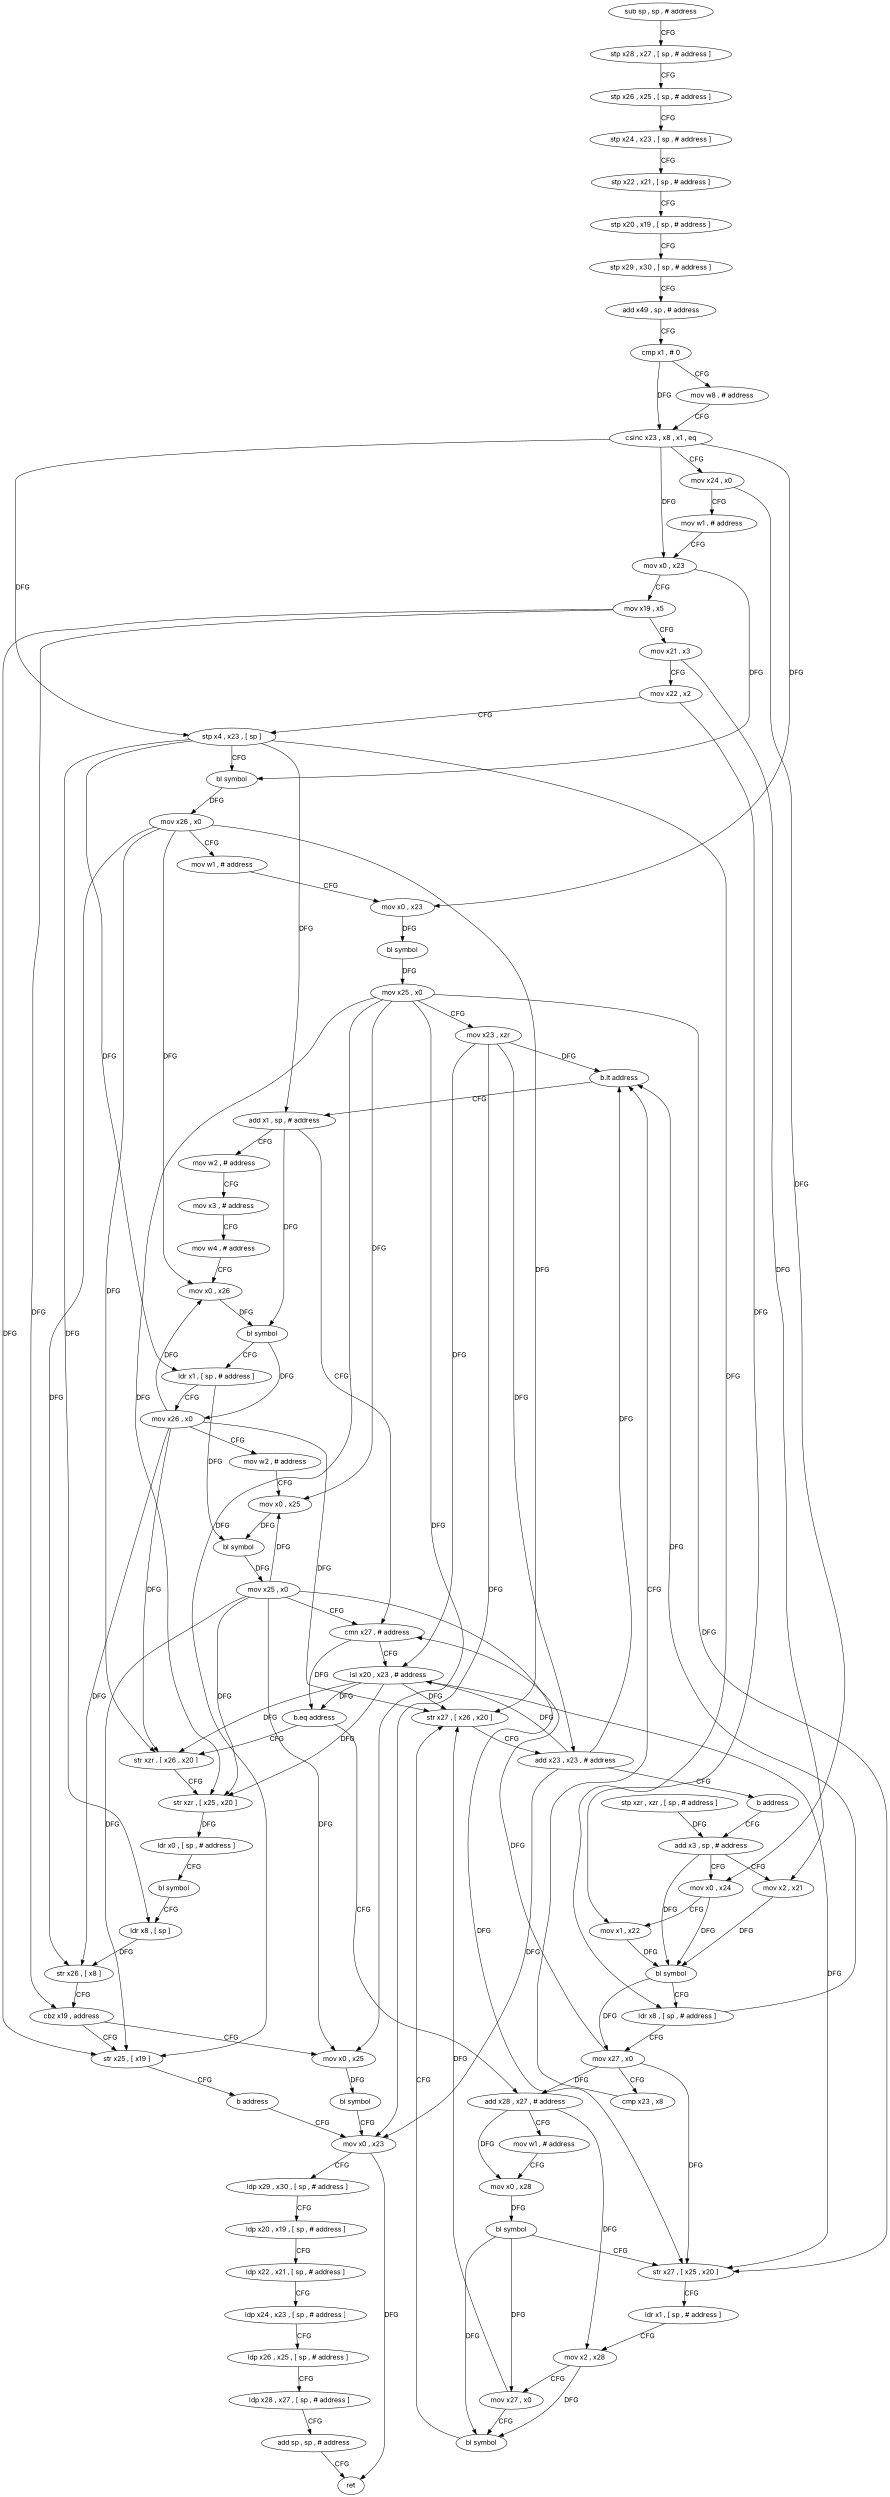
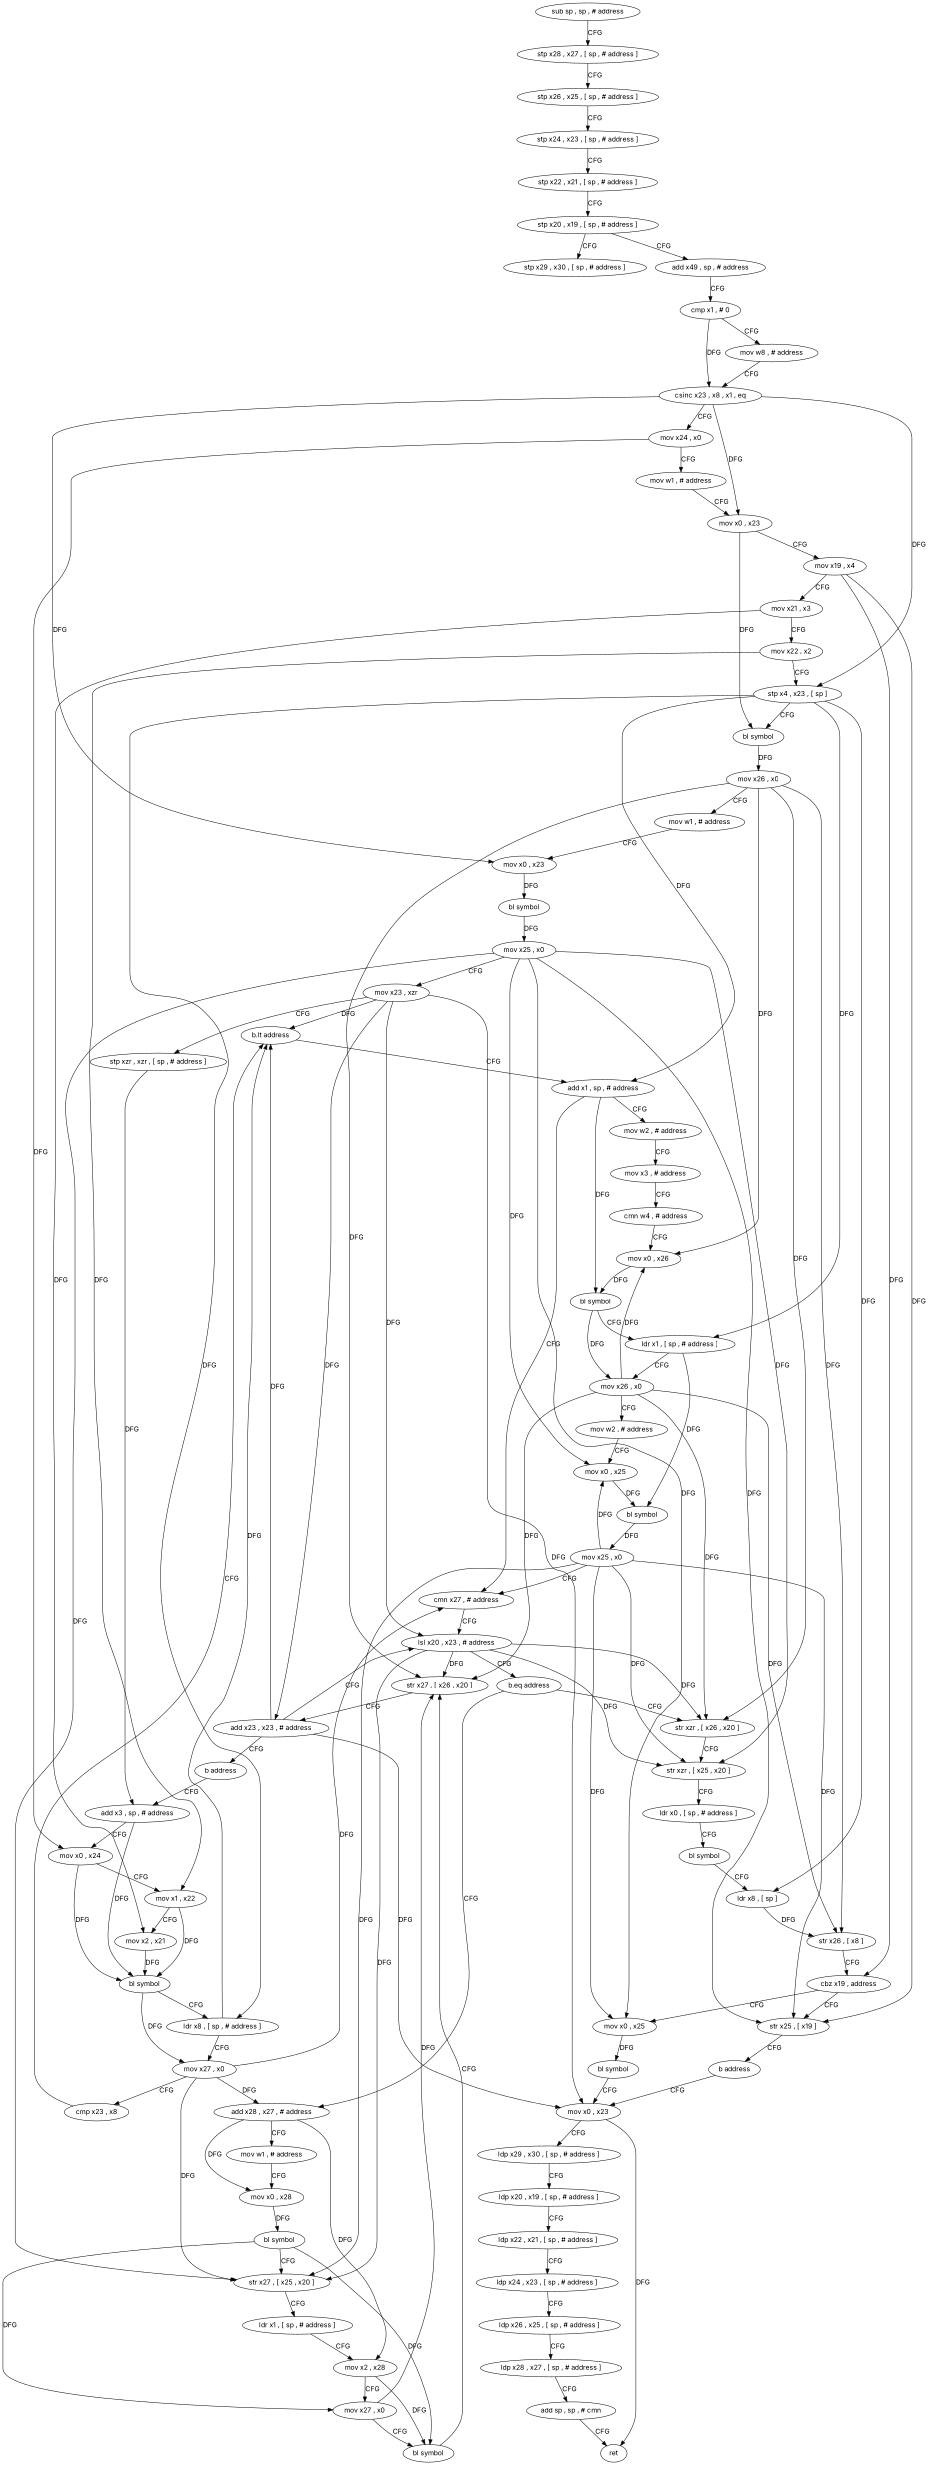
(661, 287) -> (647, 246)
(644, 609) -> (835, 566)
none -> (271, 1017)
(224, 1249) -> (656, 1216)
(317, 1664) -> none
(346, 1697) -> (504, 1664)
(547, 1718) -> (353, 1686)
(209, 1825) -> (706, 1792)
(745, 1866) -> (162, 1918)
(314, 2443) -> (571, 2411)
